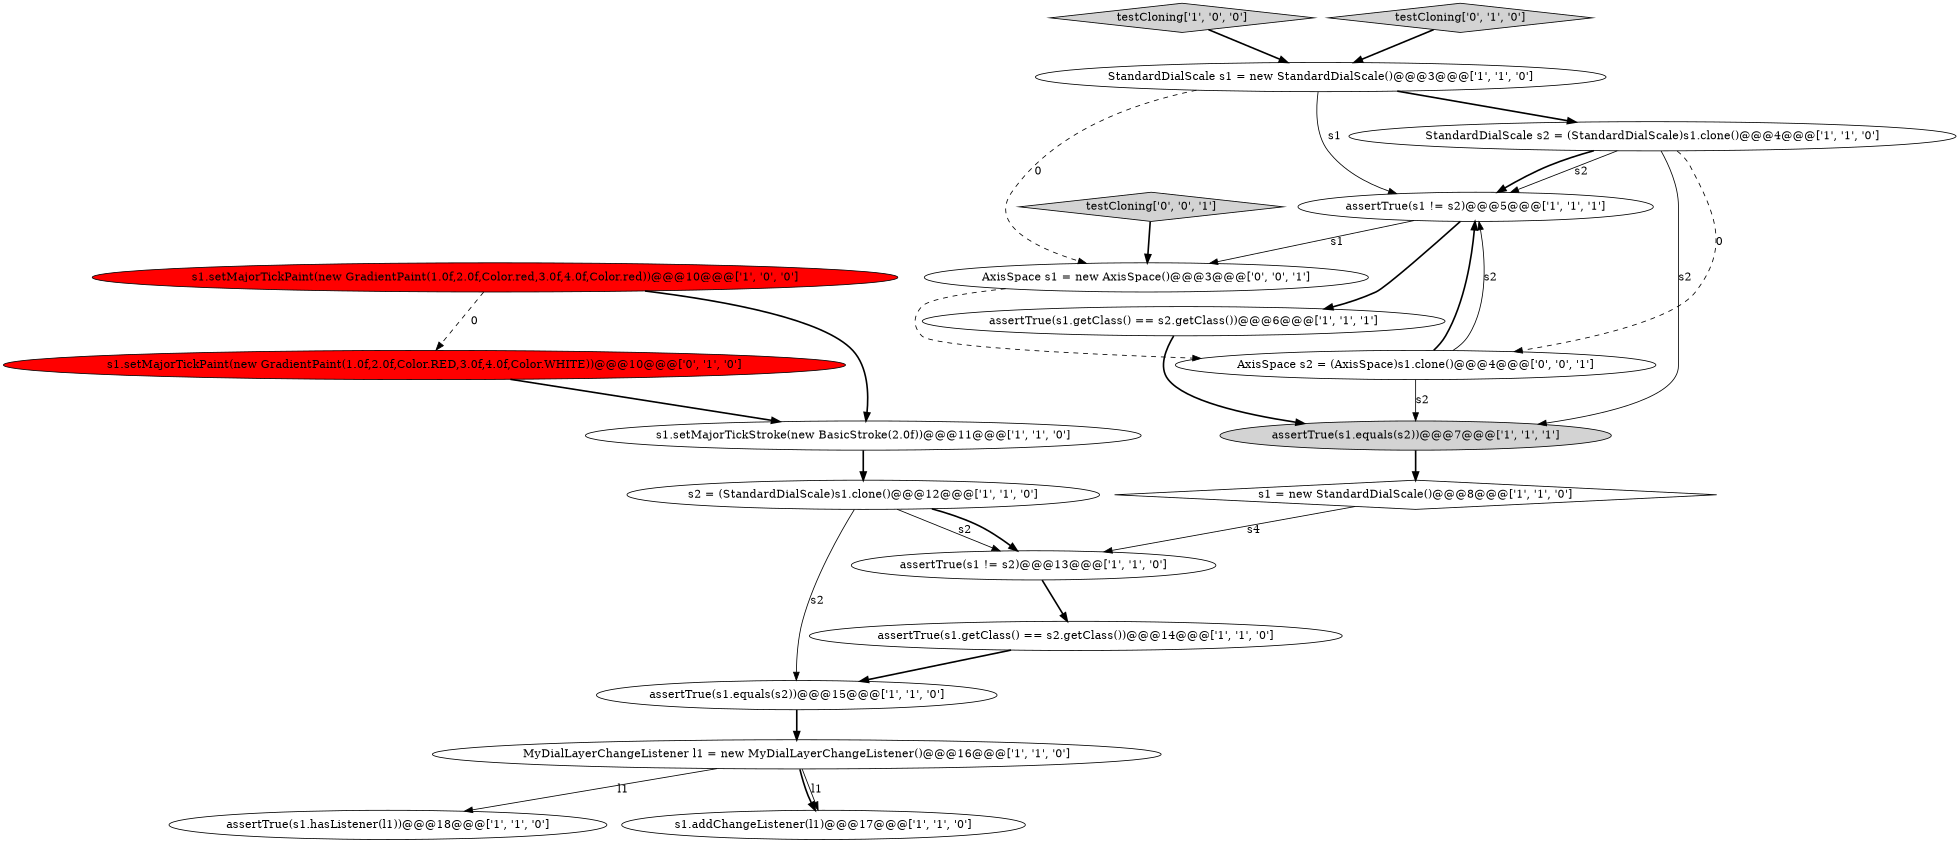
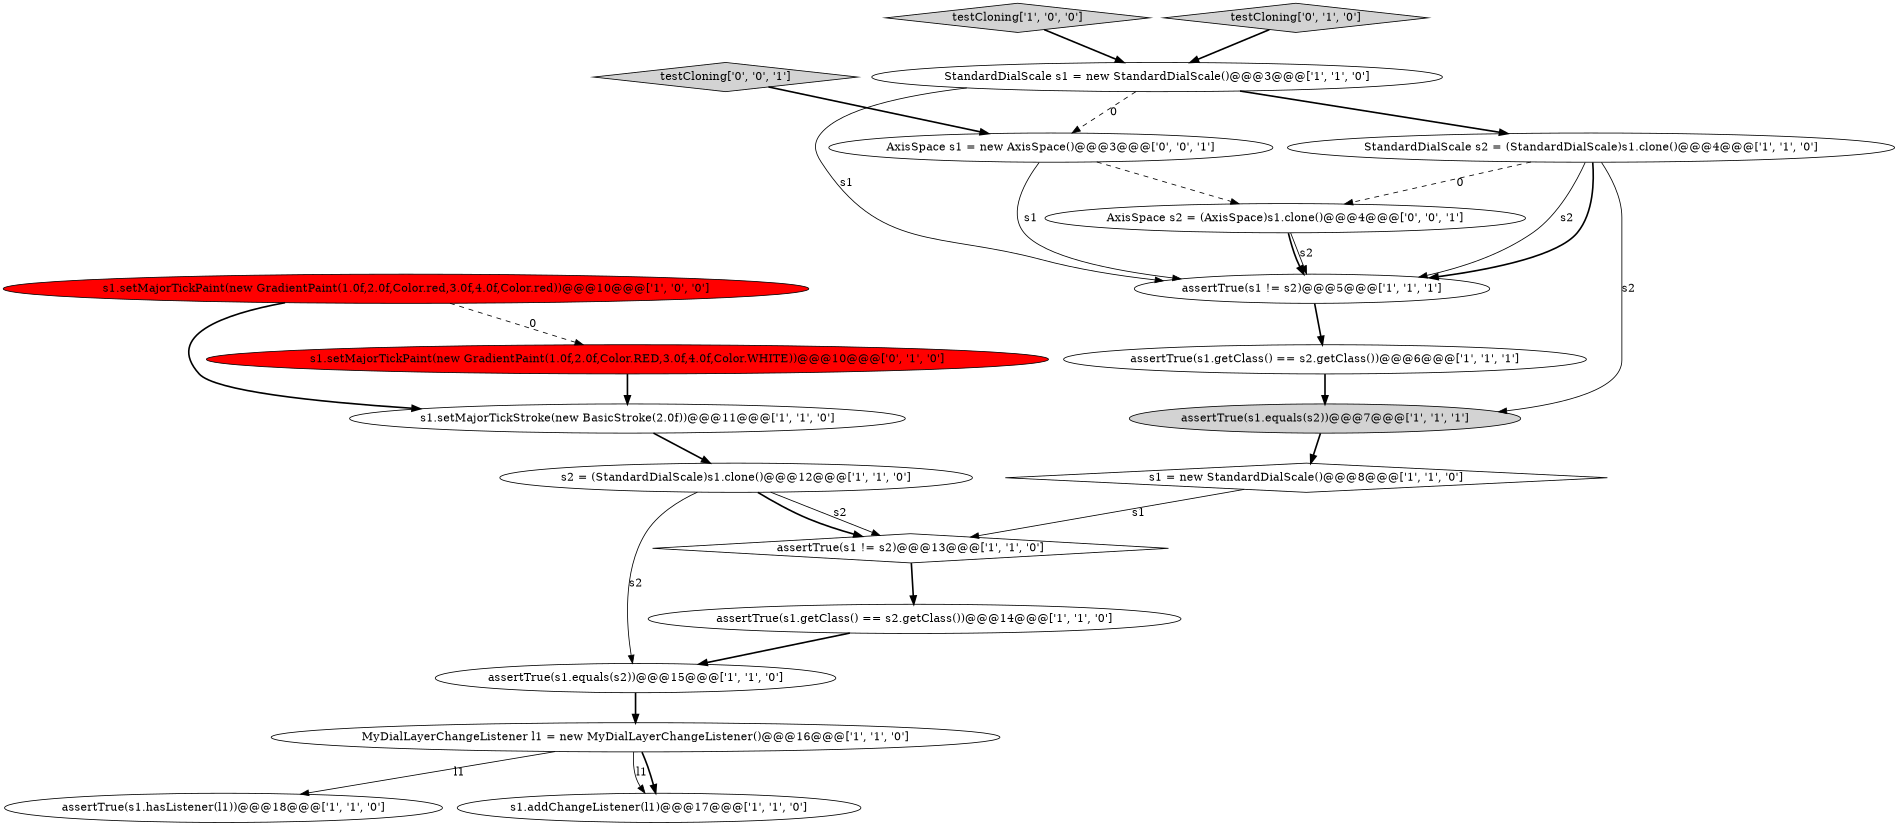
(1316, 241) -> (1058, 253)
(1416, 396) -> none
(1254, 530) -> (1139, 513)
(1034, 565) -> (911, 548)
